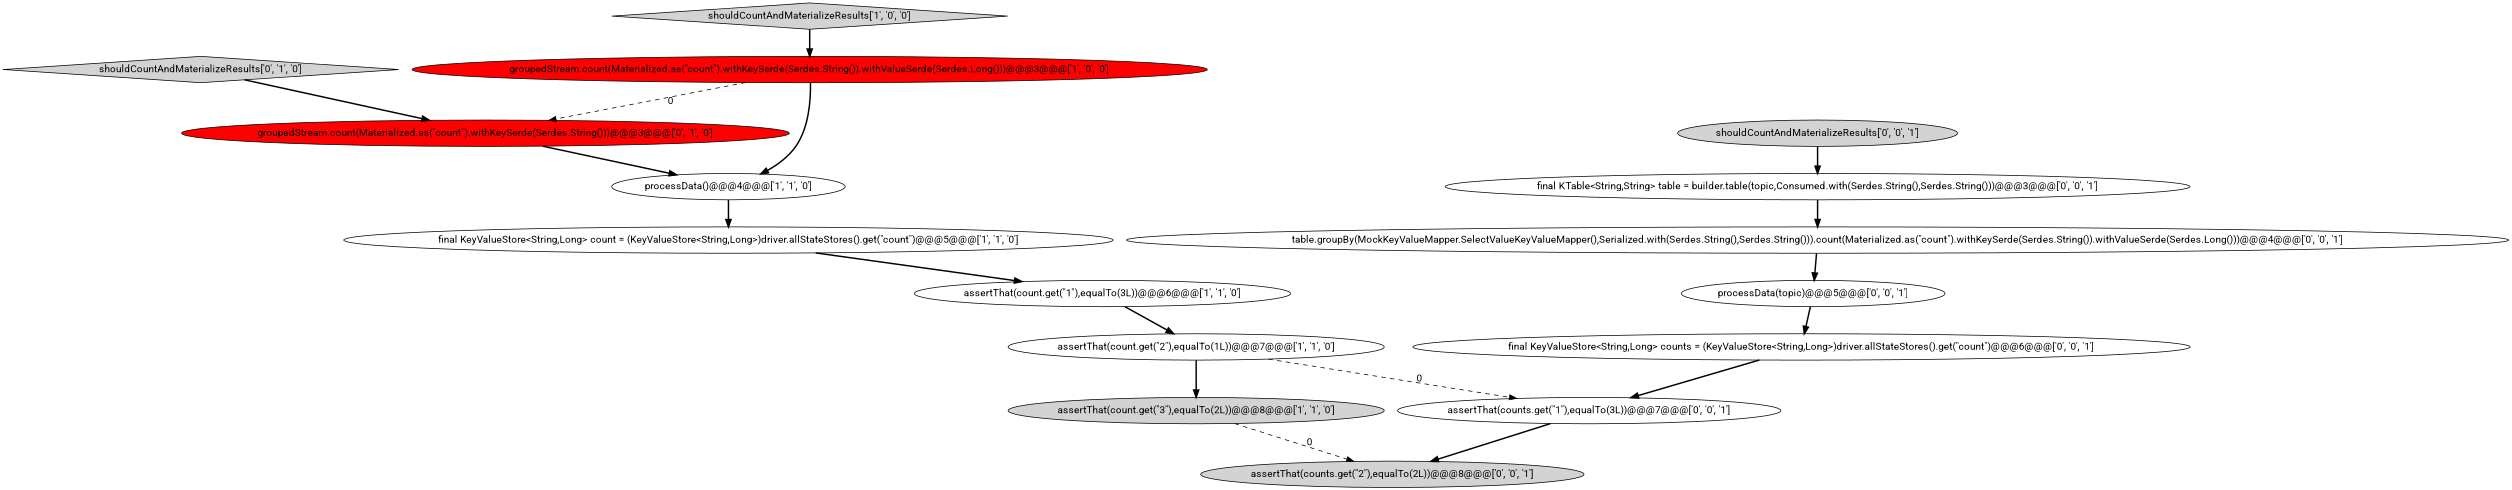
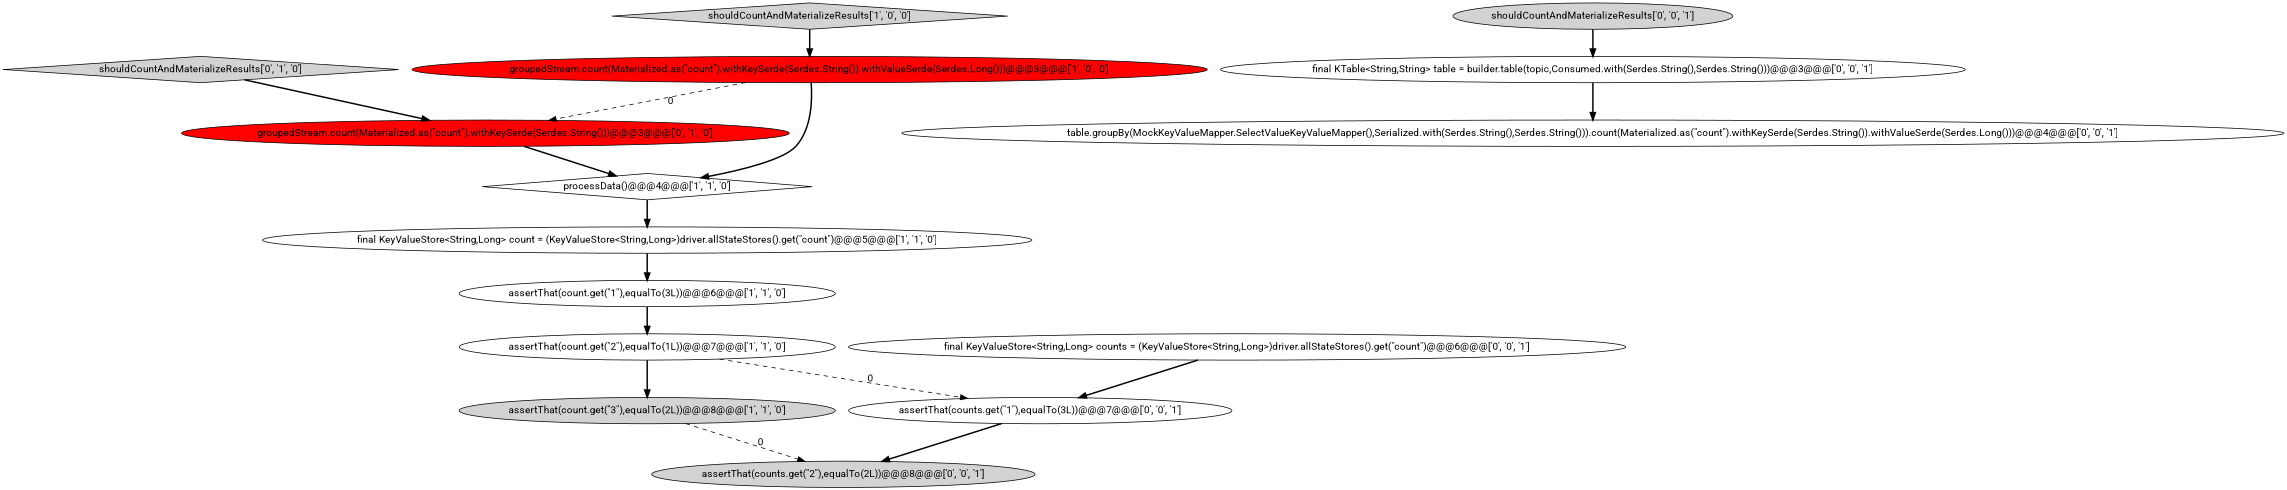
(728, 187) -> (647, 187)
(1813, 294) -> none
